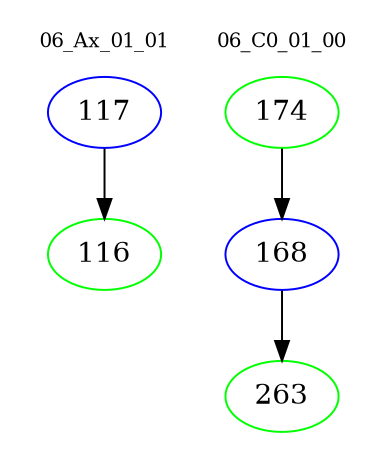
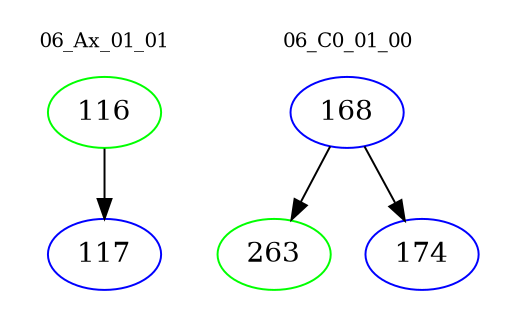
(282, 112) -> (422, 254)
(105, 174) -> (105, 174)
(282, 174) -> (380, 175)
